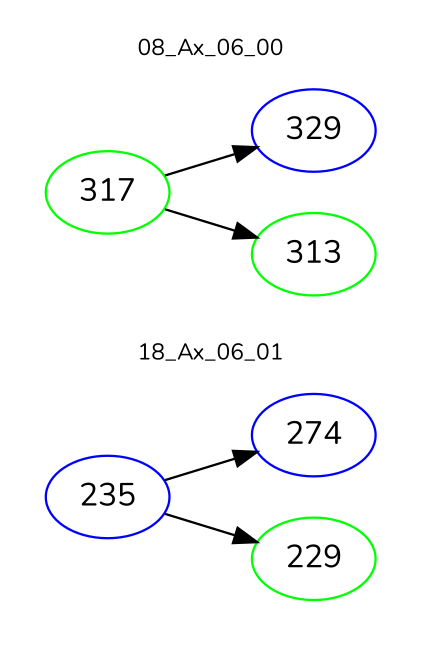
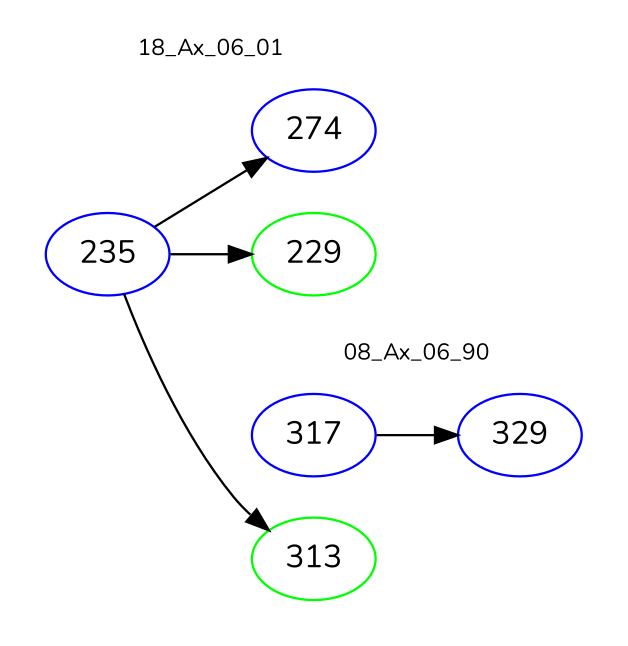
(211, 49) -> (417, 354)
(108, 192) -> (314, 435)
(200, 220) -> (177, 411)
